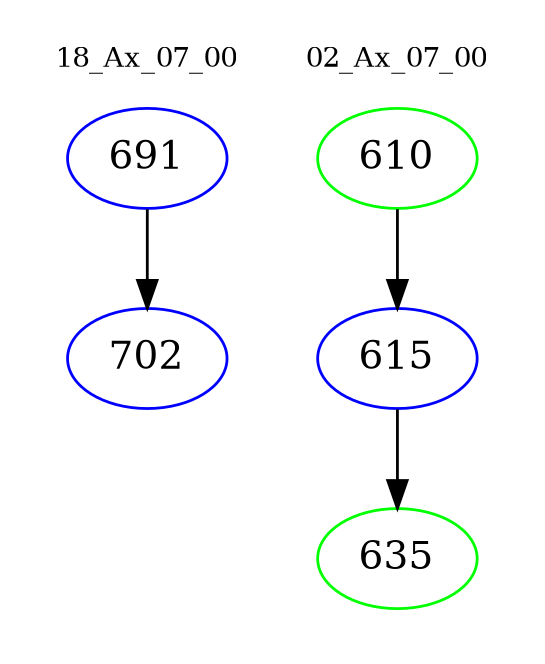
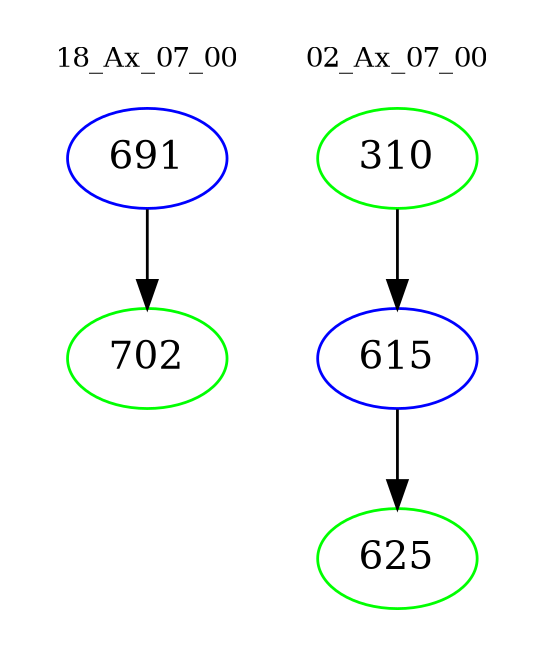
(397, 158) -> (397, 158)
(147, 359) -> (147, 359)
(397, 559) -> (397, 559)
